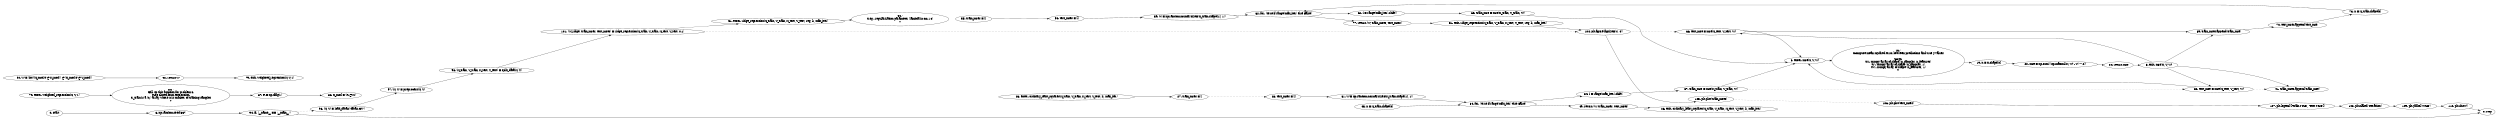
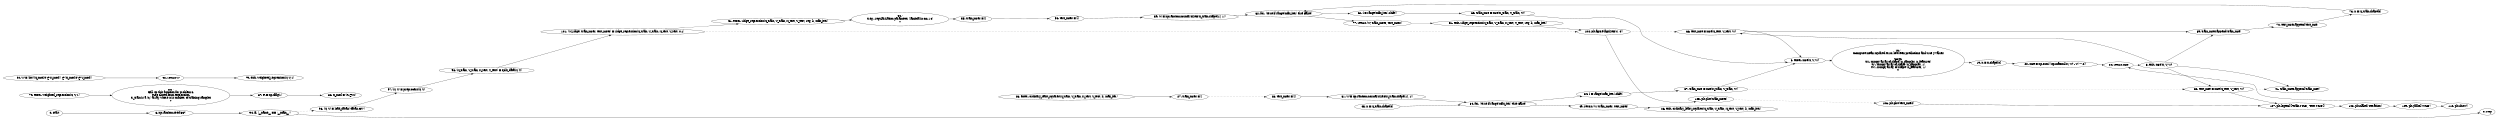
none -> (951, 19)
(2001, 82) -> (2252, 99)
(2474, 109) -> (2286, 99)
